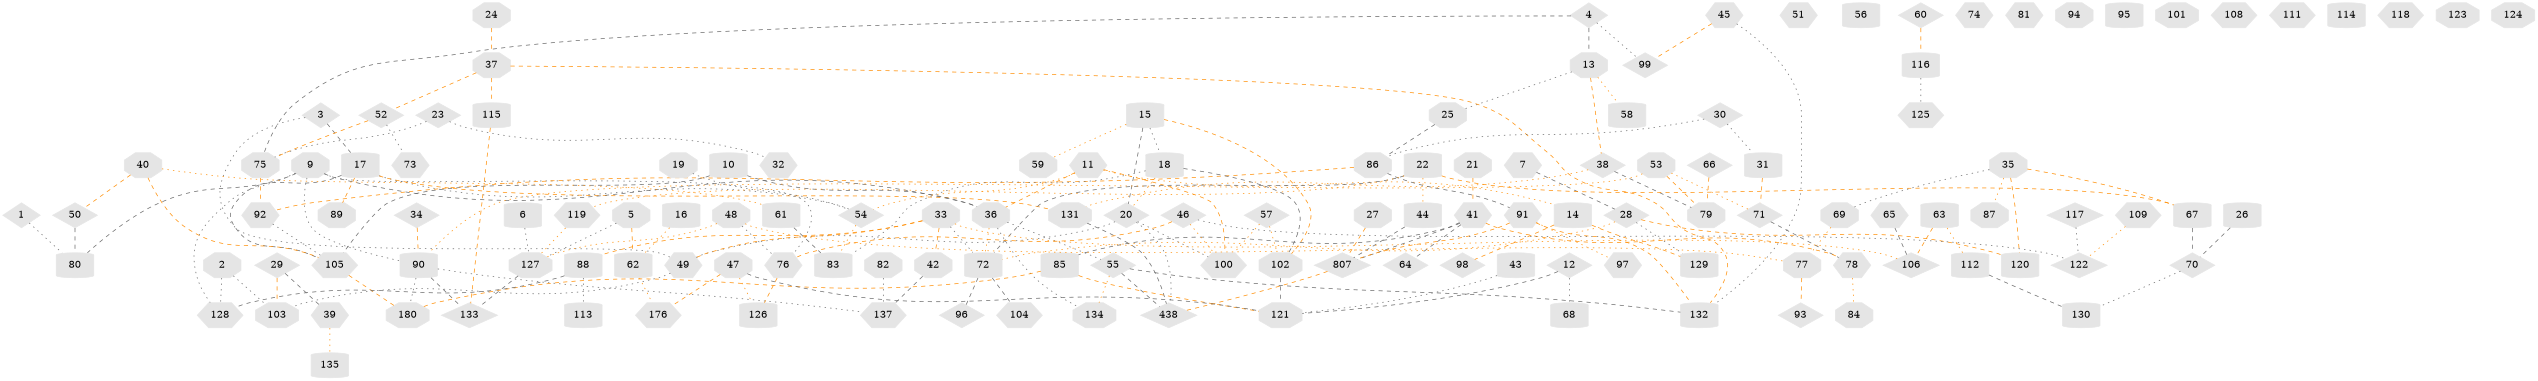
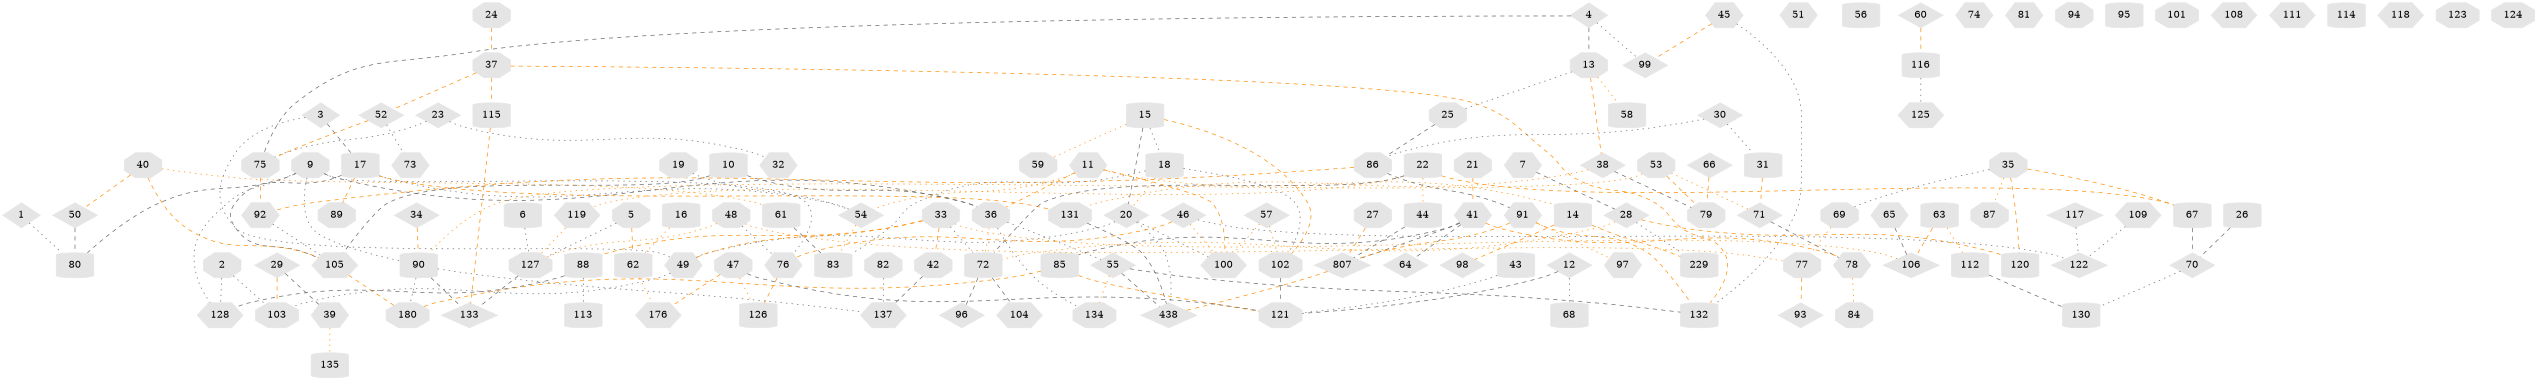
(1287, 196) -> (1287, 196)
(2107, 242) -> (2107, 242)
(1699, 265) -> (1699, 265)
